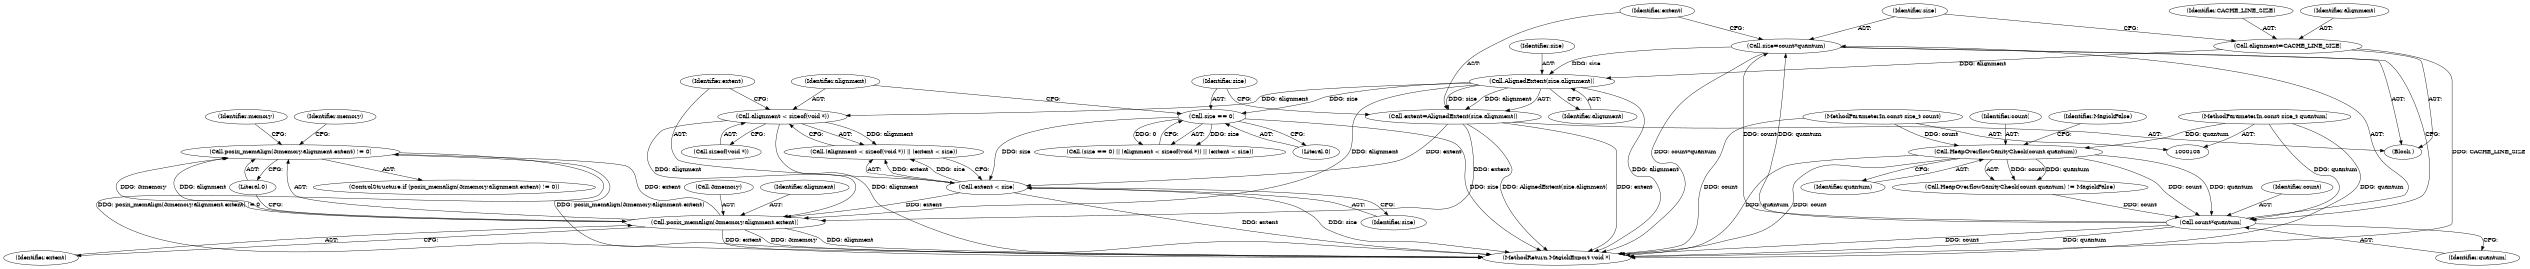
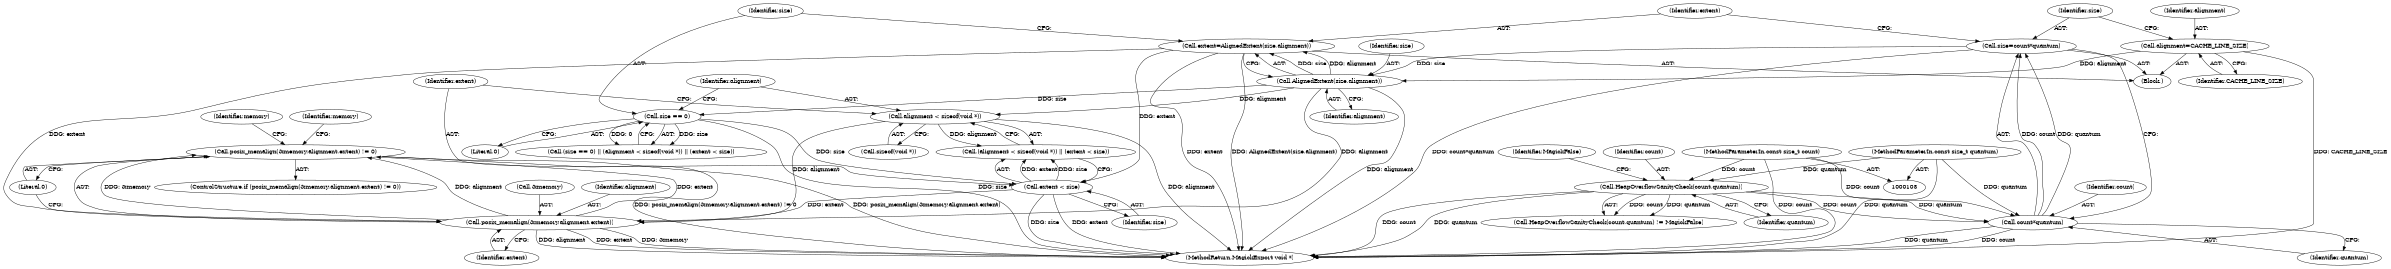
none -> (2226, 60)
none -> (1250, 70)
(2114, 206) -> (1922, 201)
